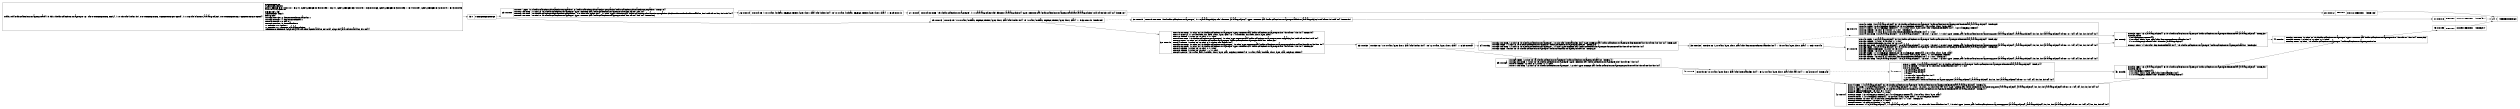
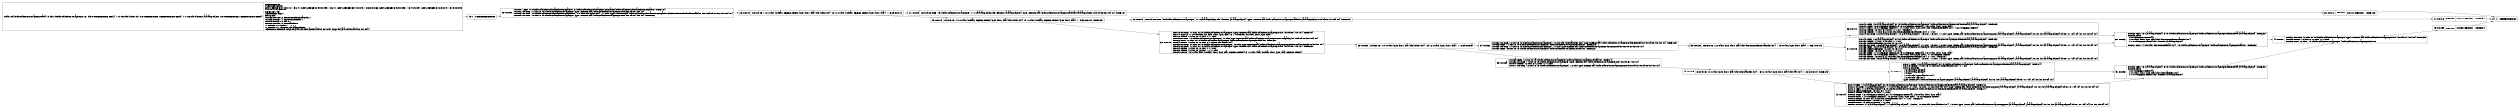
(713, 23) -> (911, 17)
